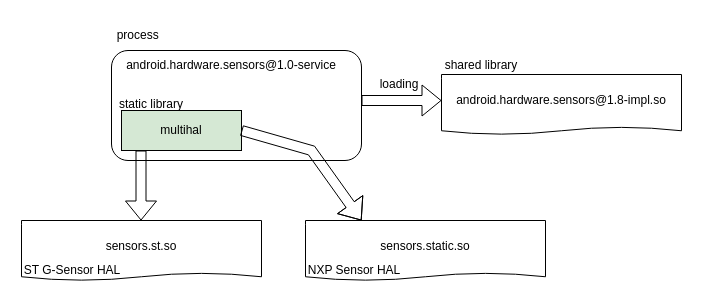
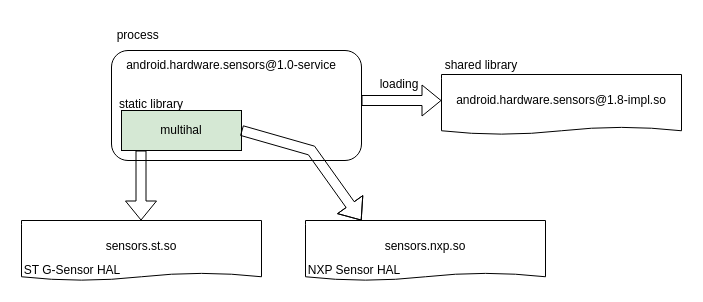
(426, 247) -> (426, 247)
